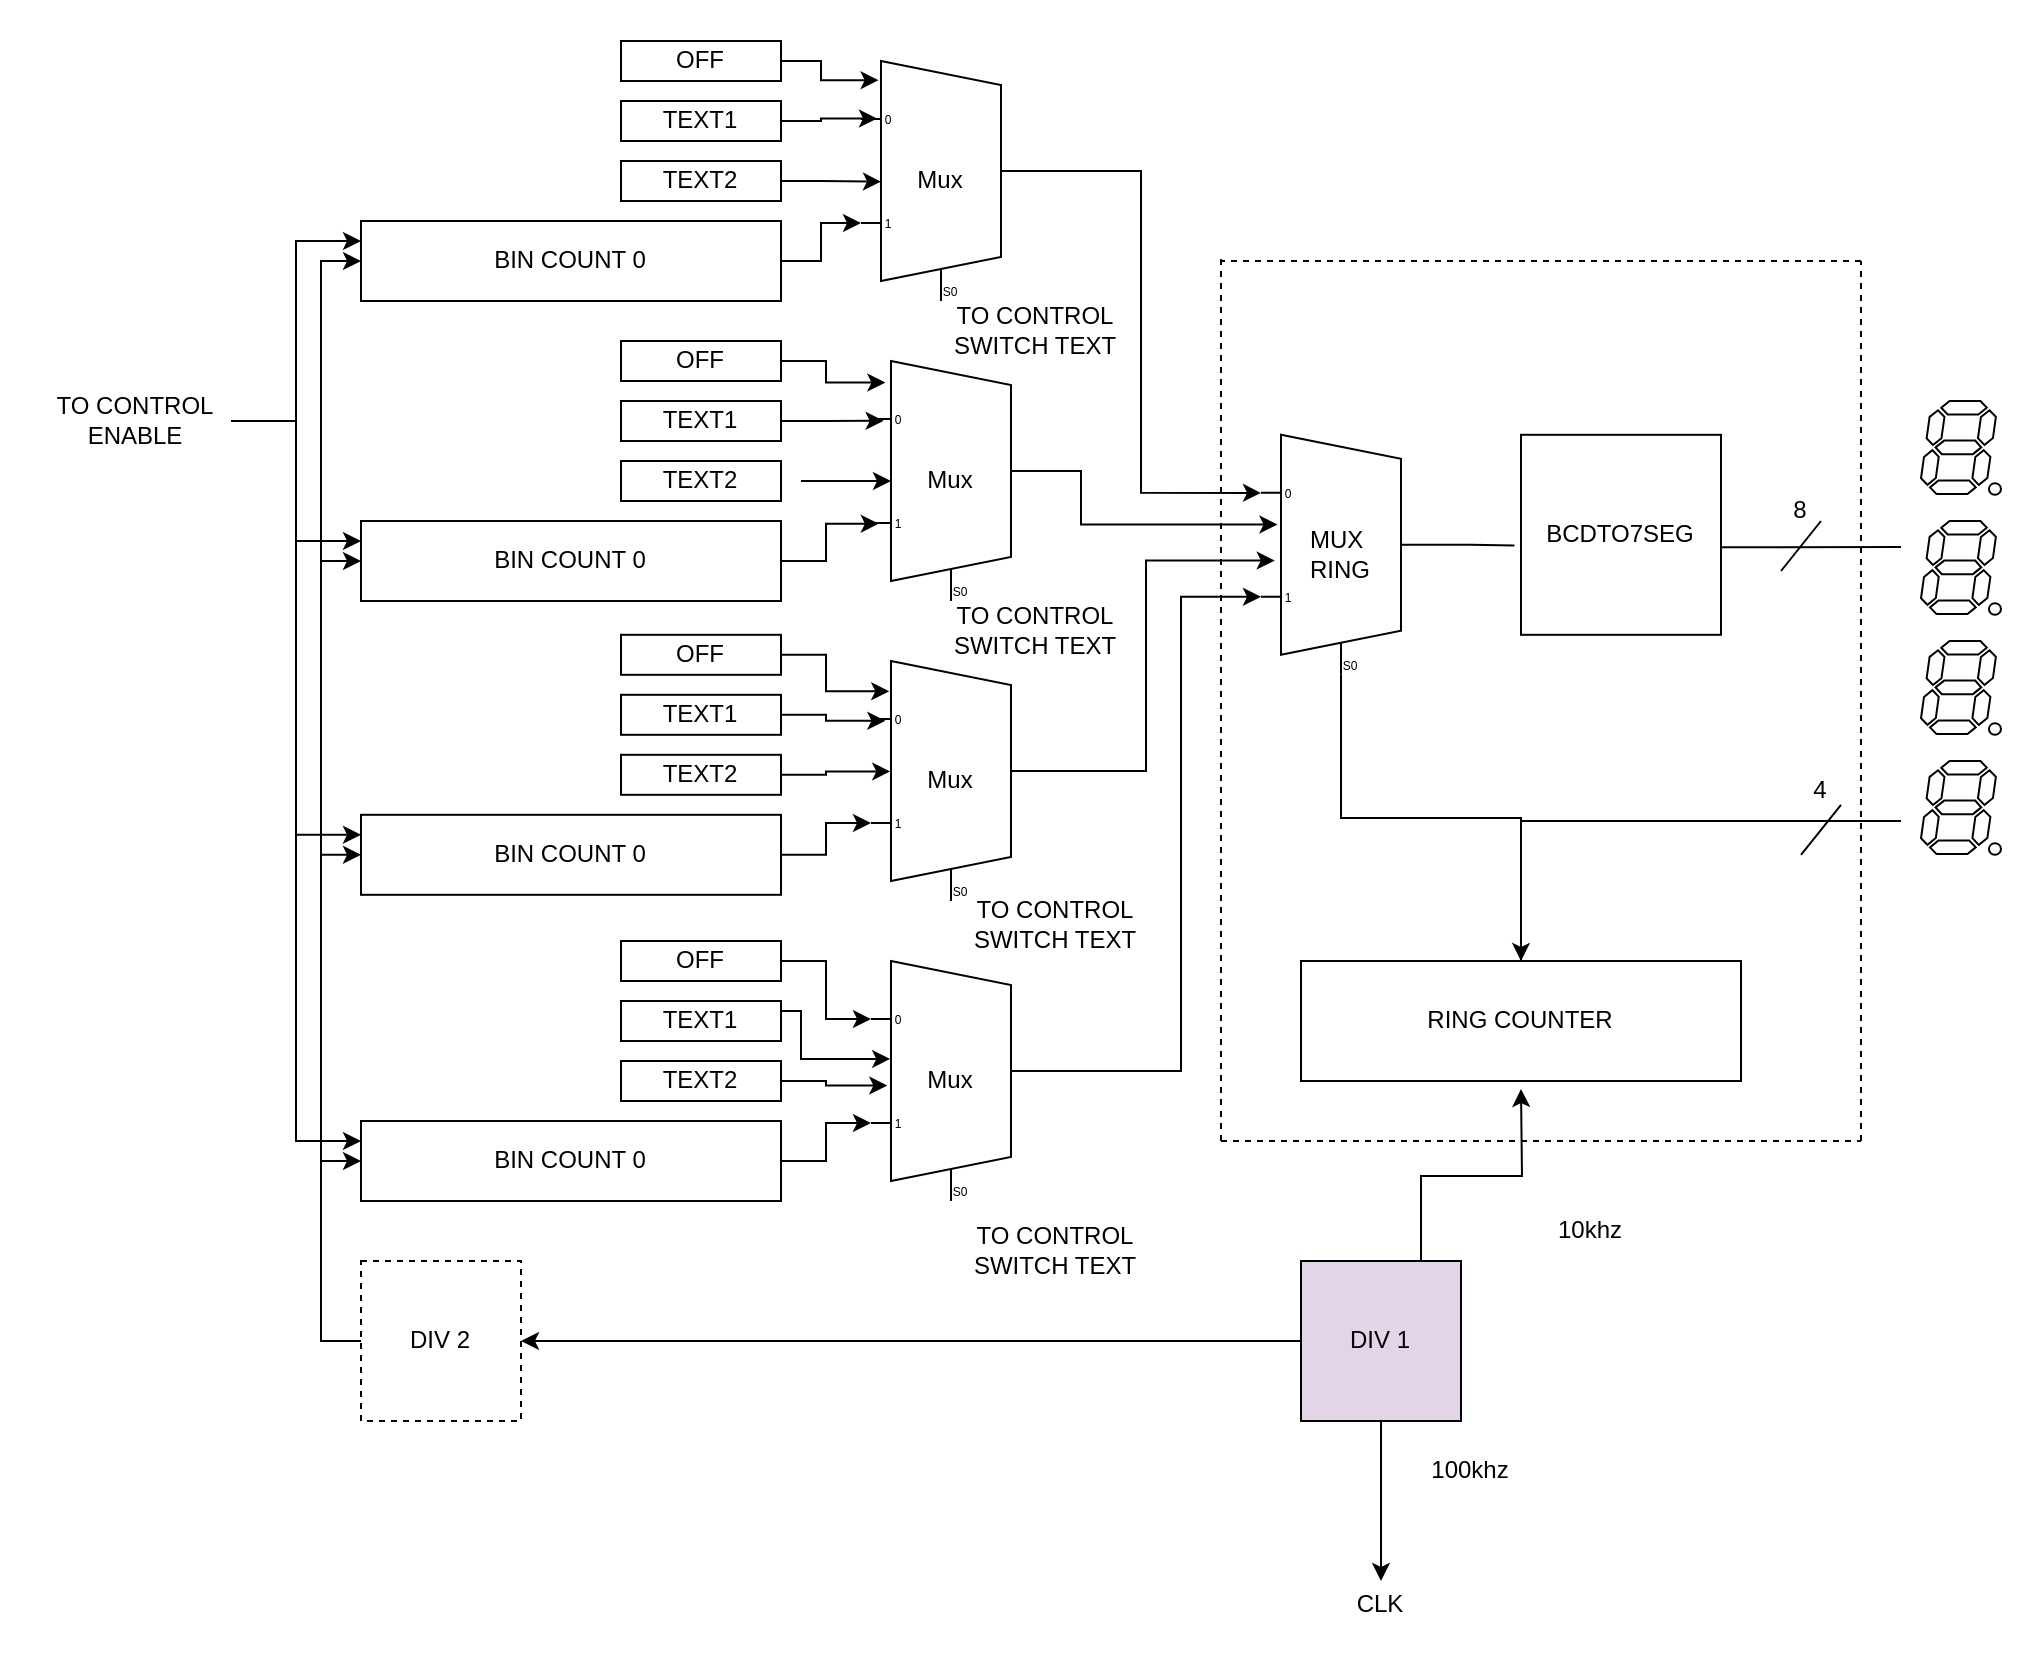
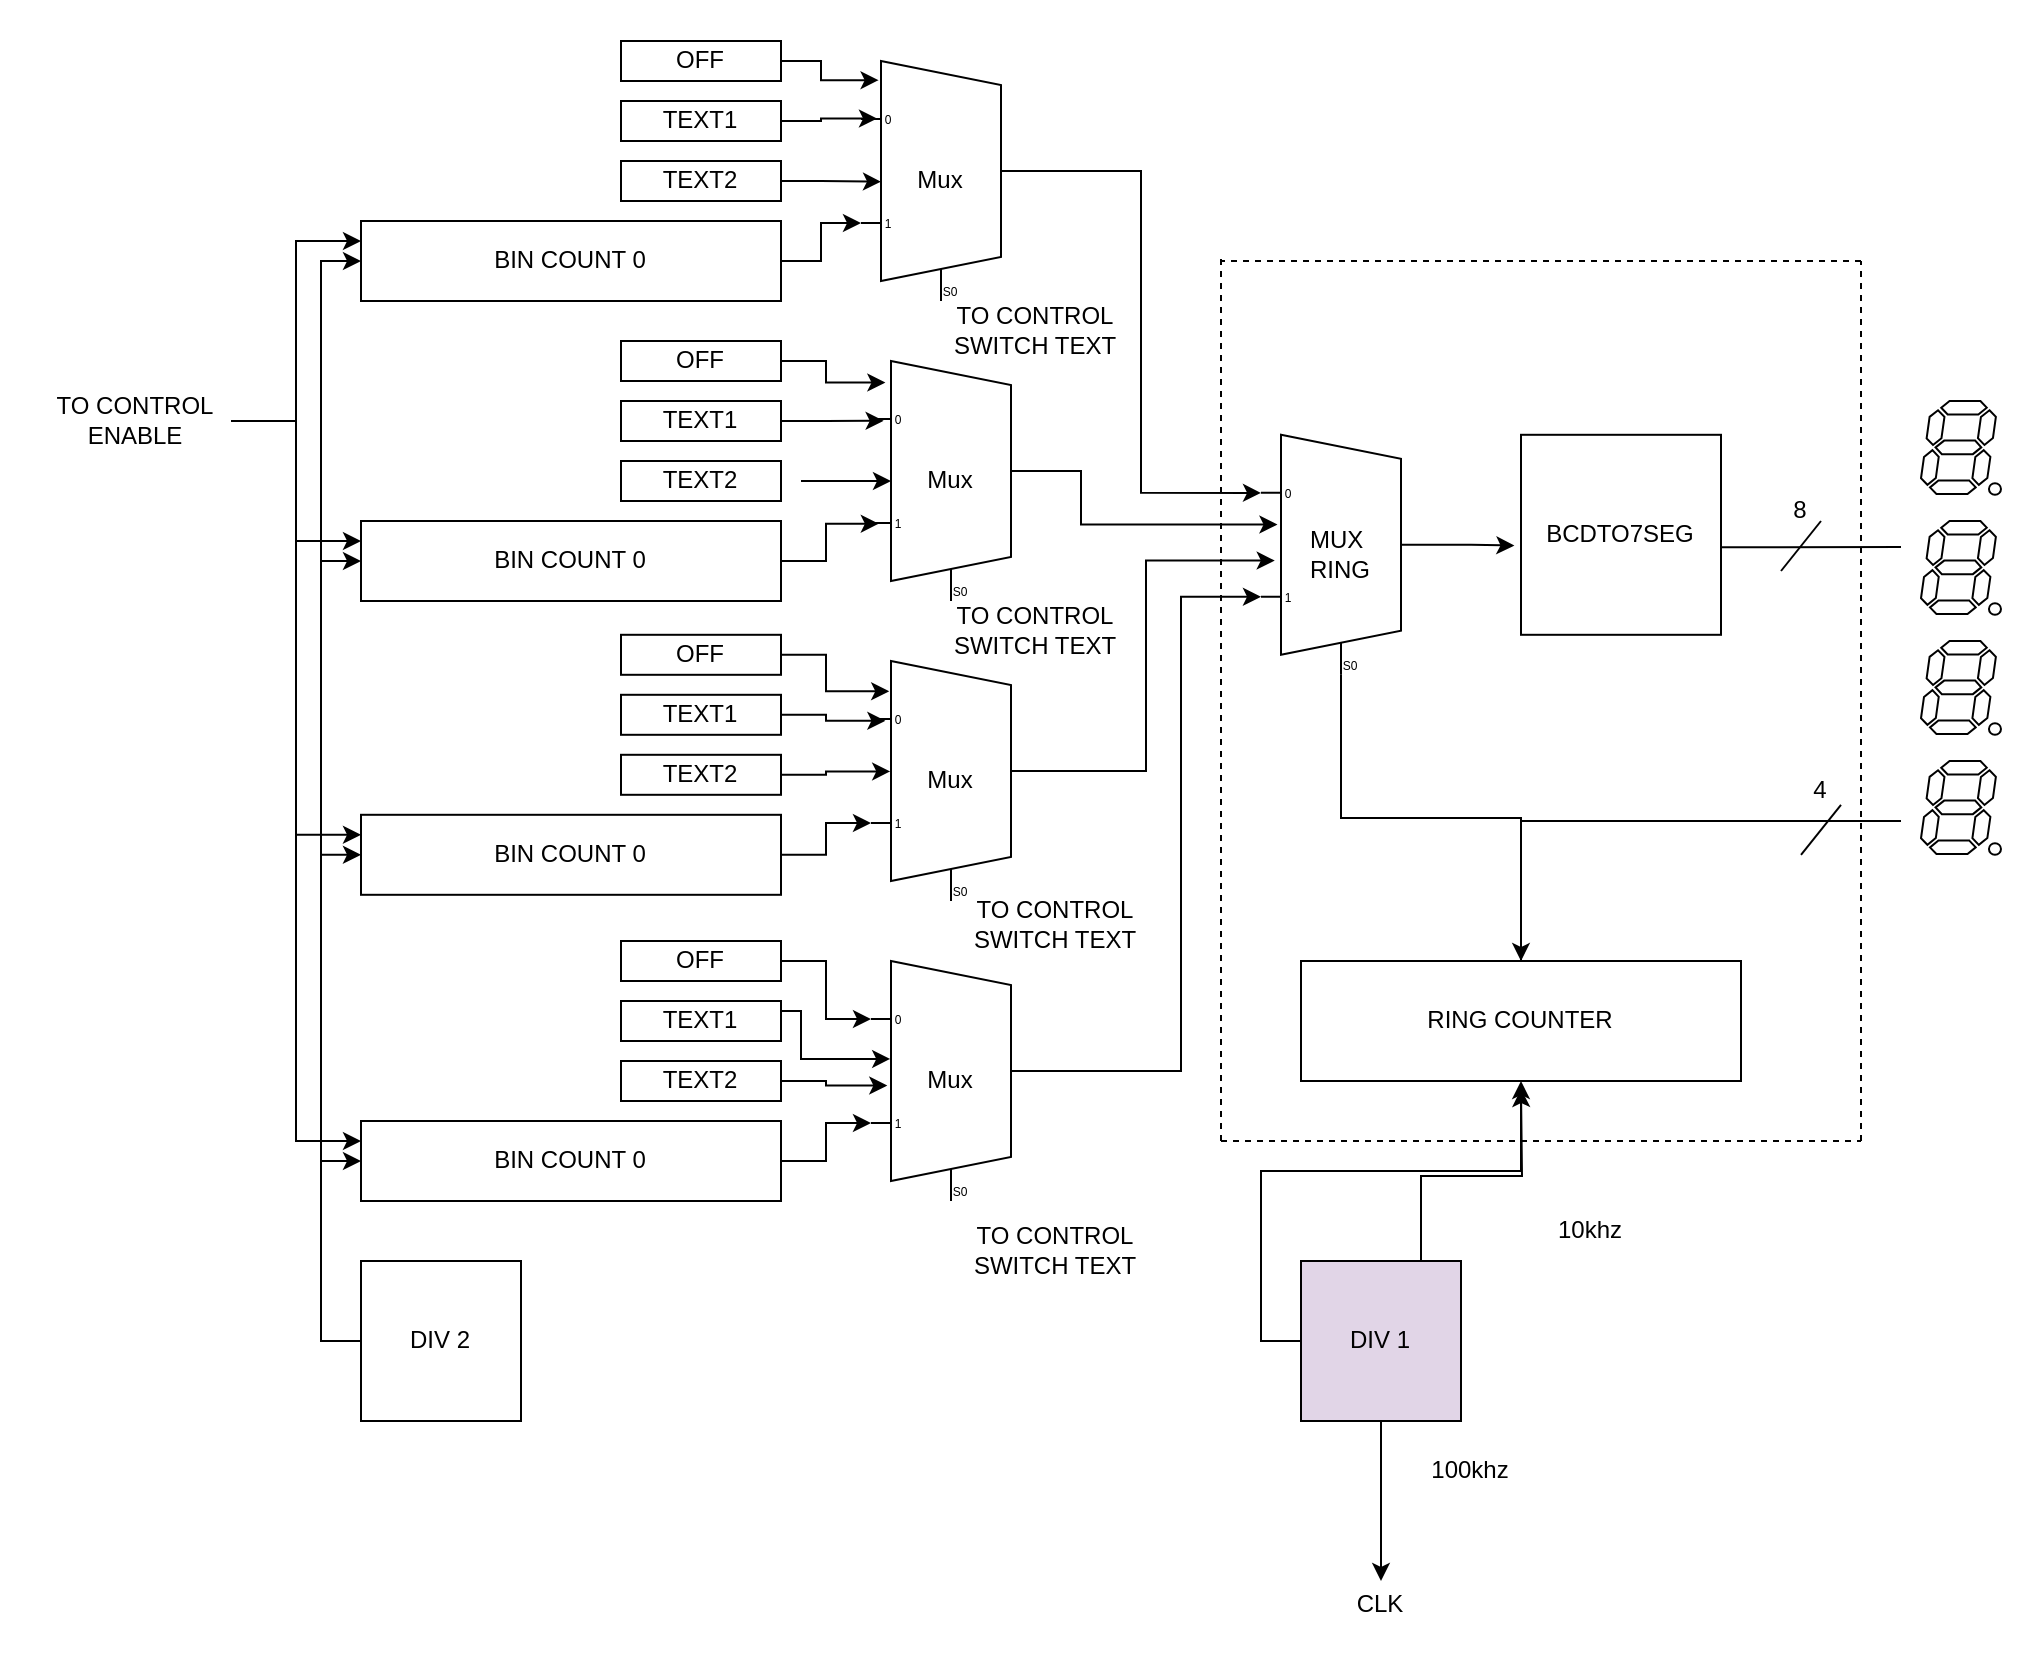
(1505, 545) -> (1499, 545)
(441, 1341) -> (441, 1341)
(899, 1341) -> (1303, 1171)
